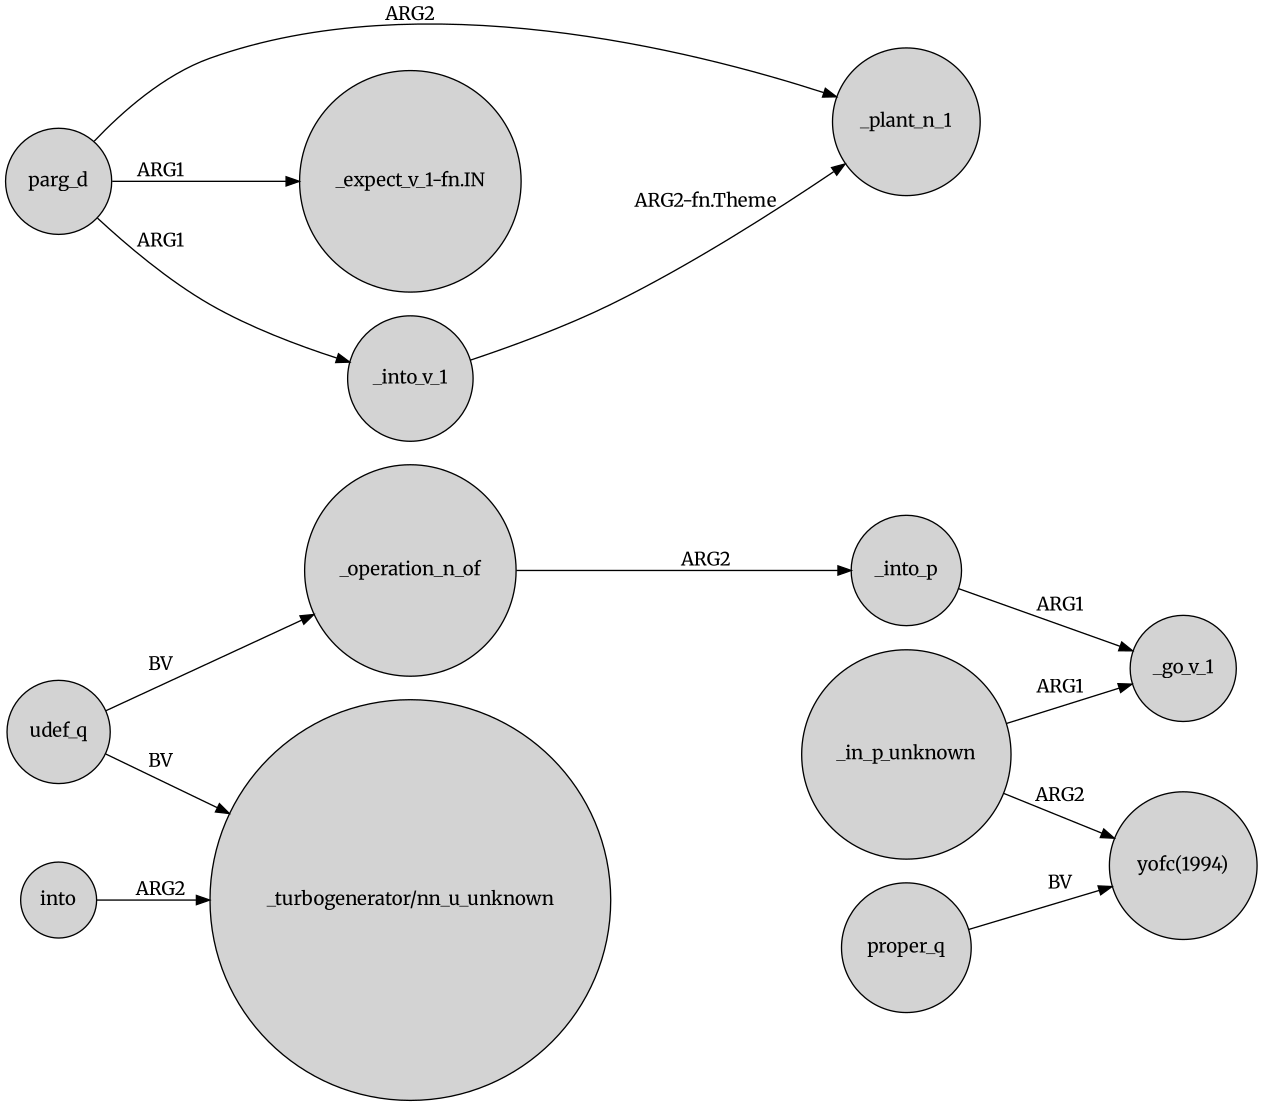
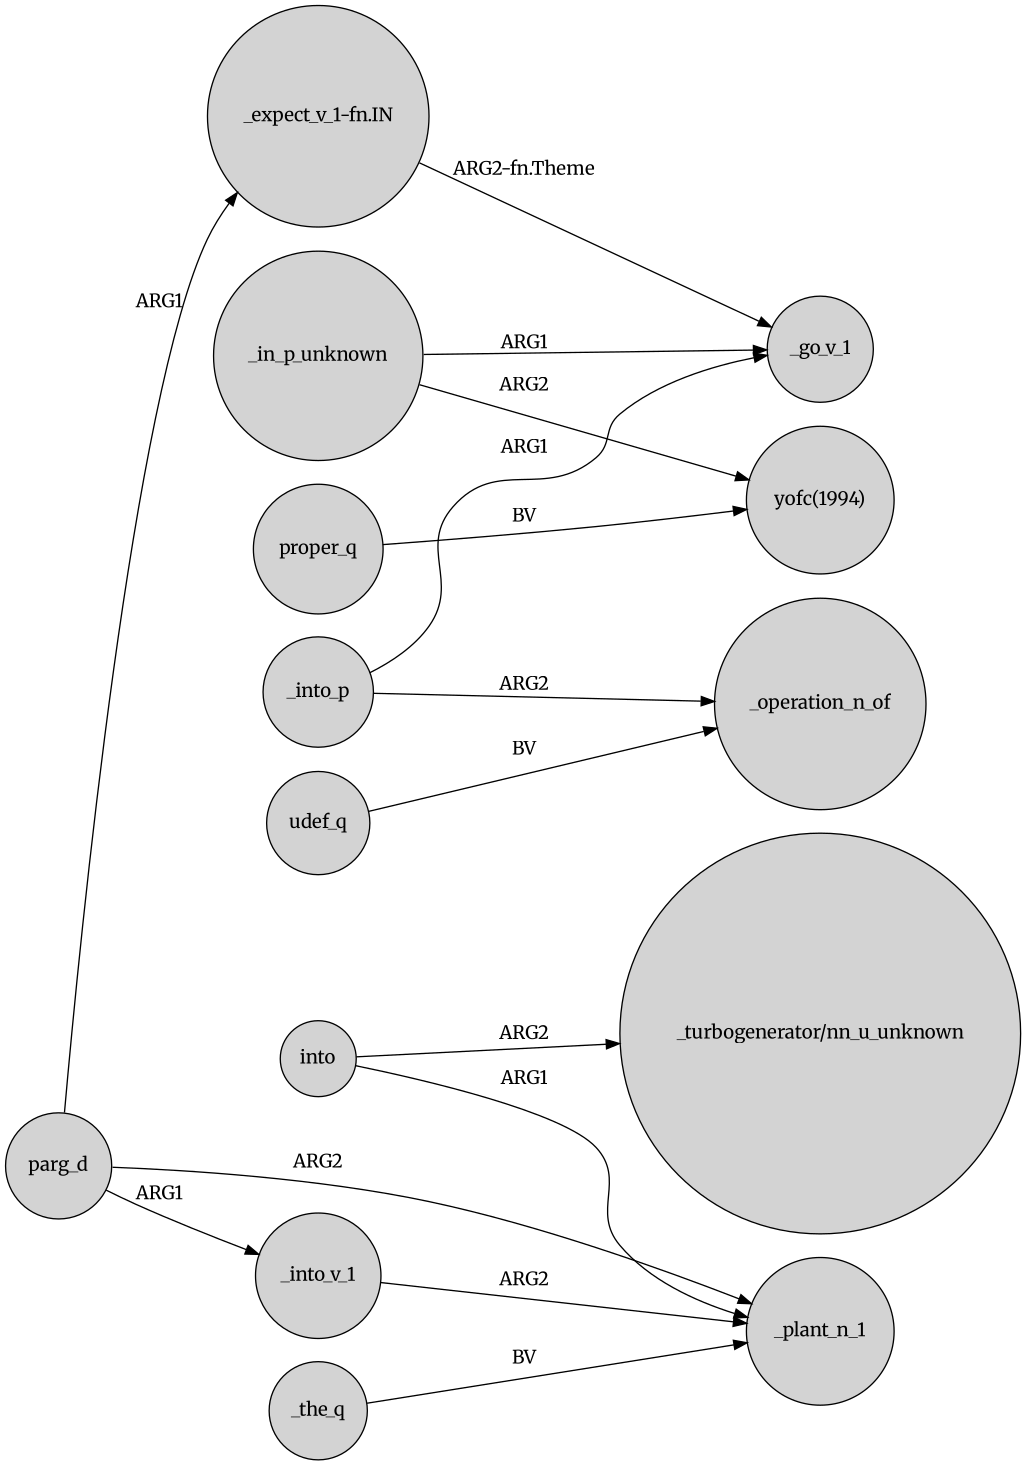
(706, 202) -> (525, 1280)
none -> (589, 242)
(677, 570) -> (537, 697)
(161, 781) -> none
none -> (590, 1142)
none -> (318, 1411)
